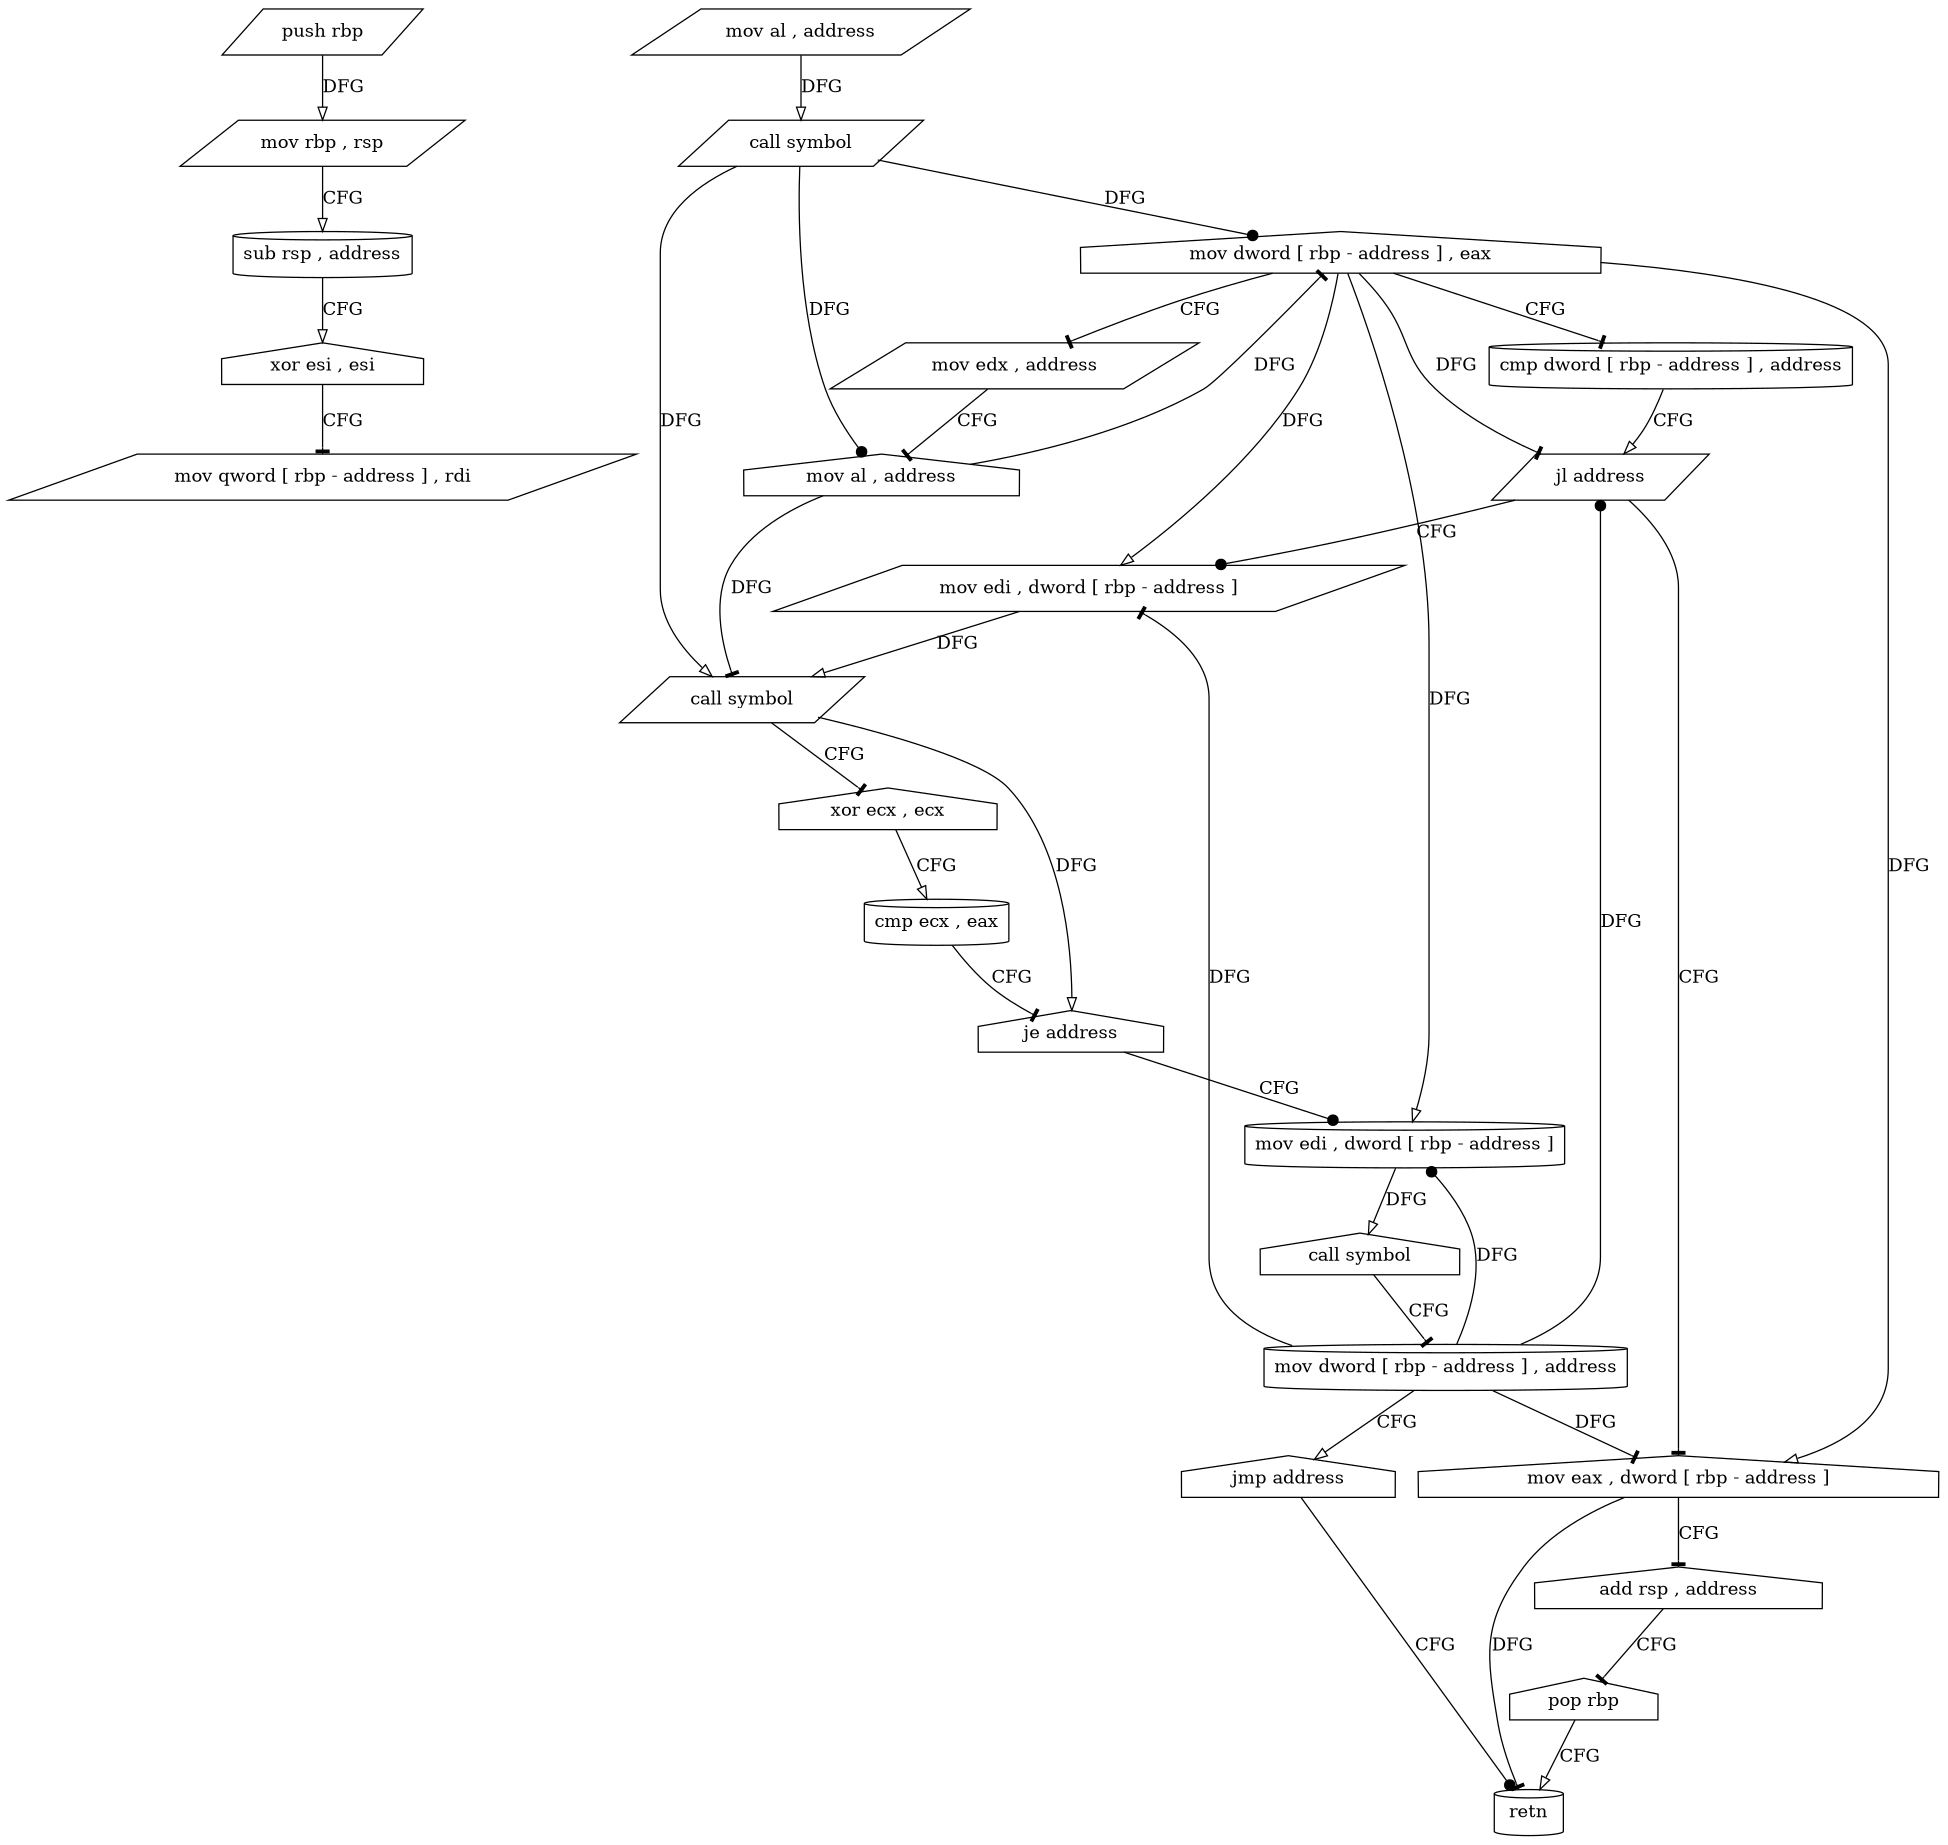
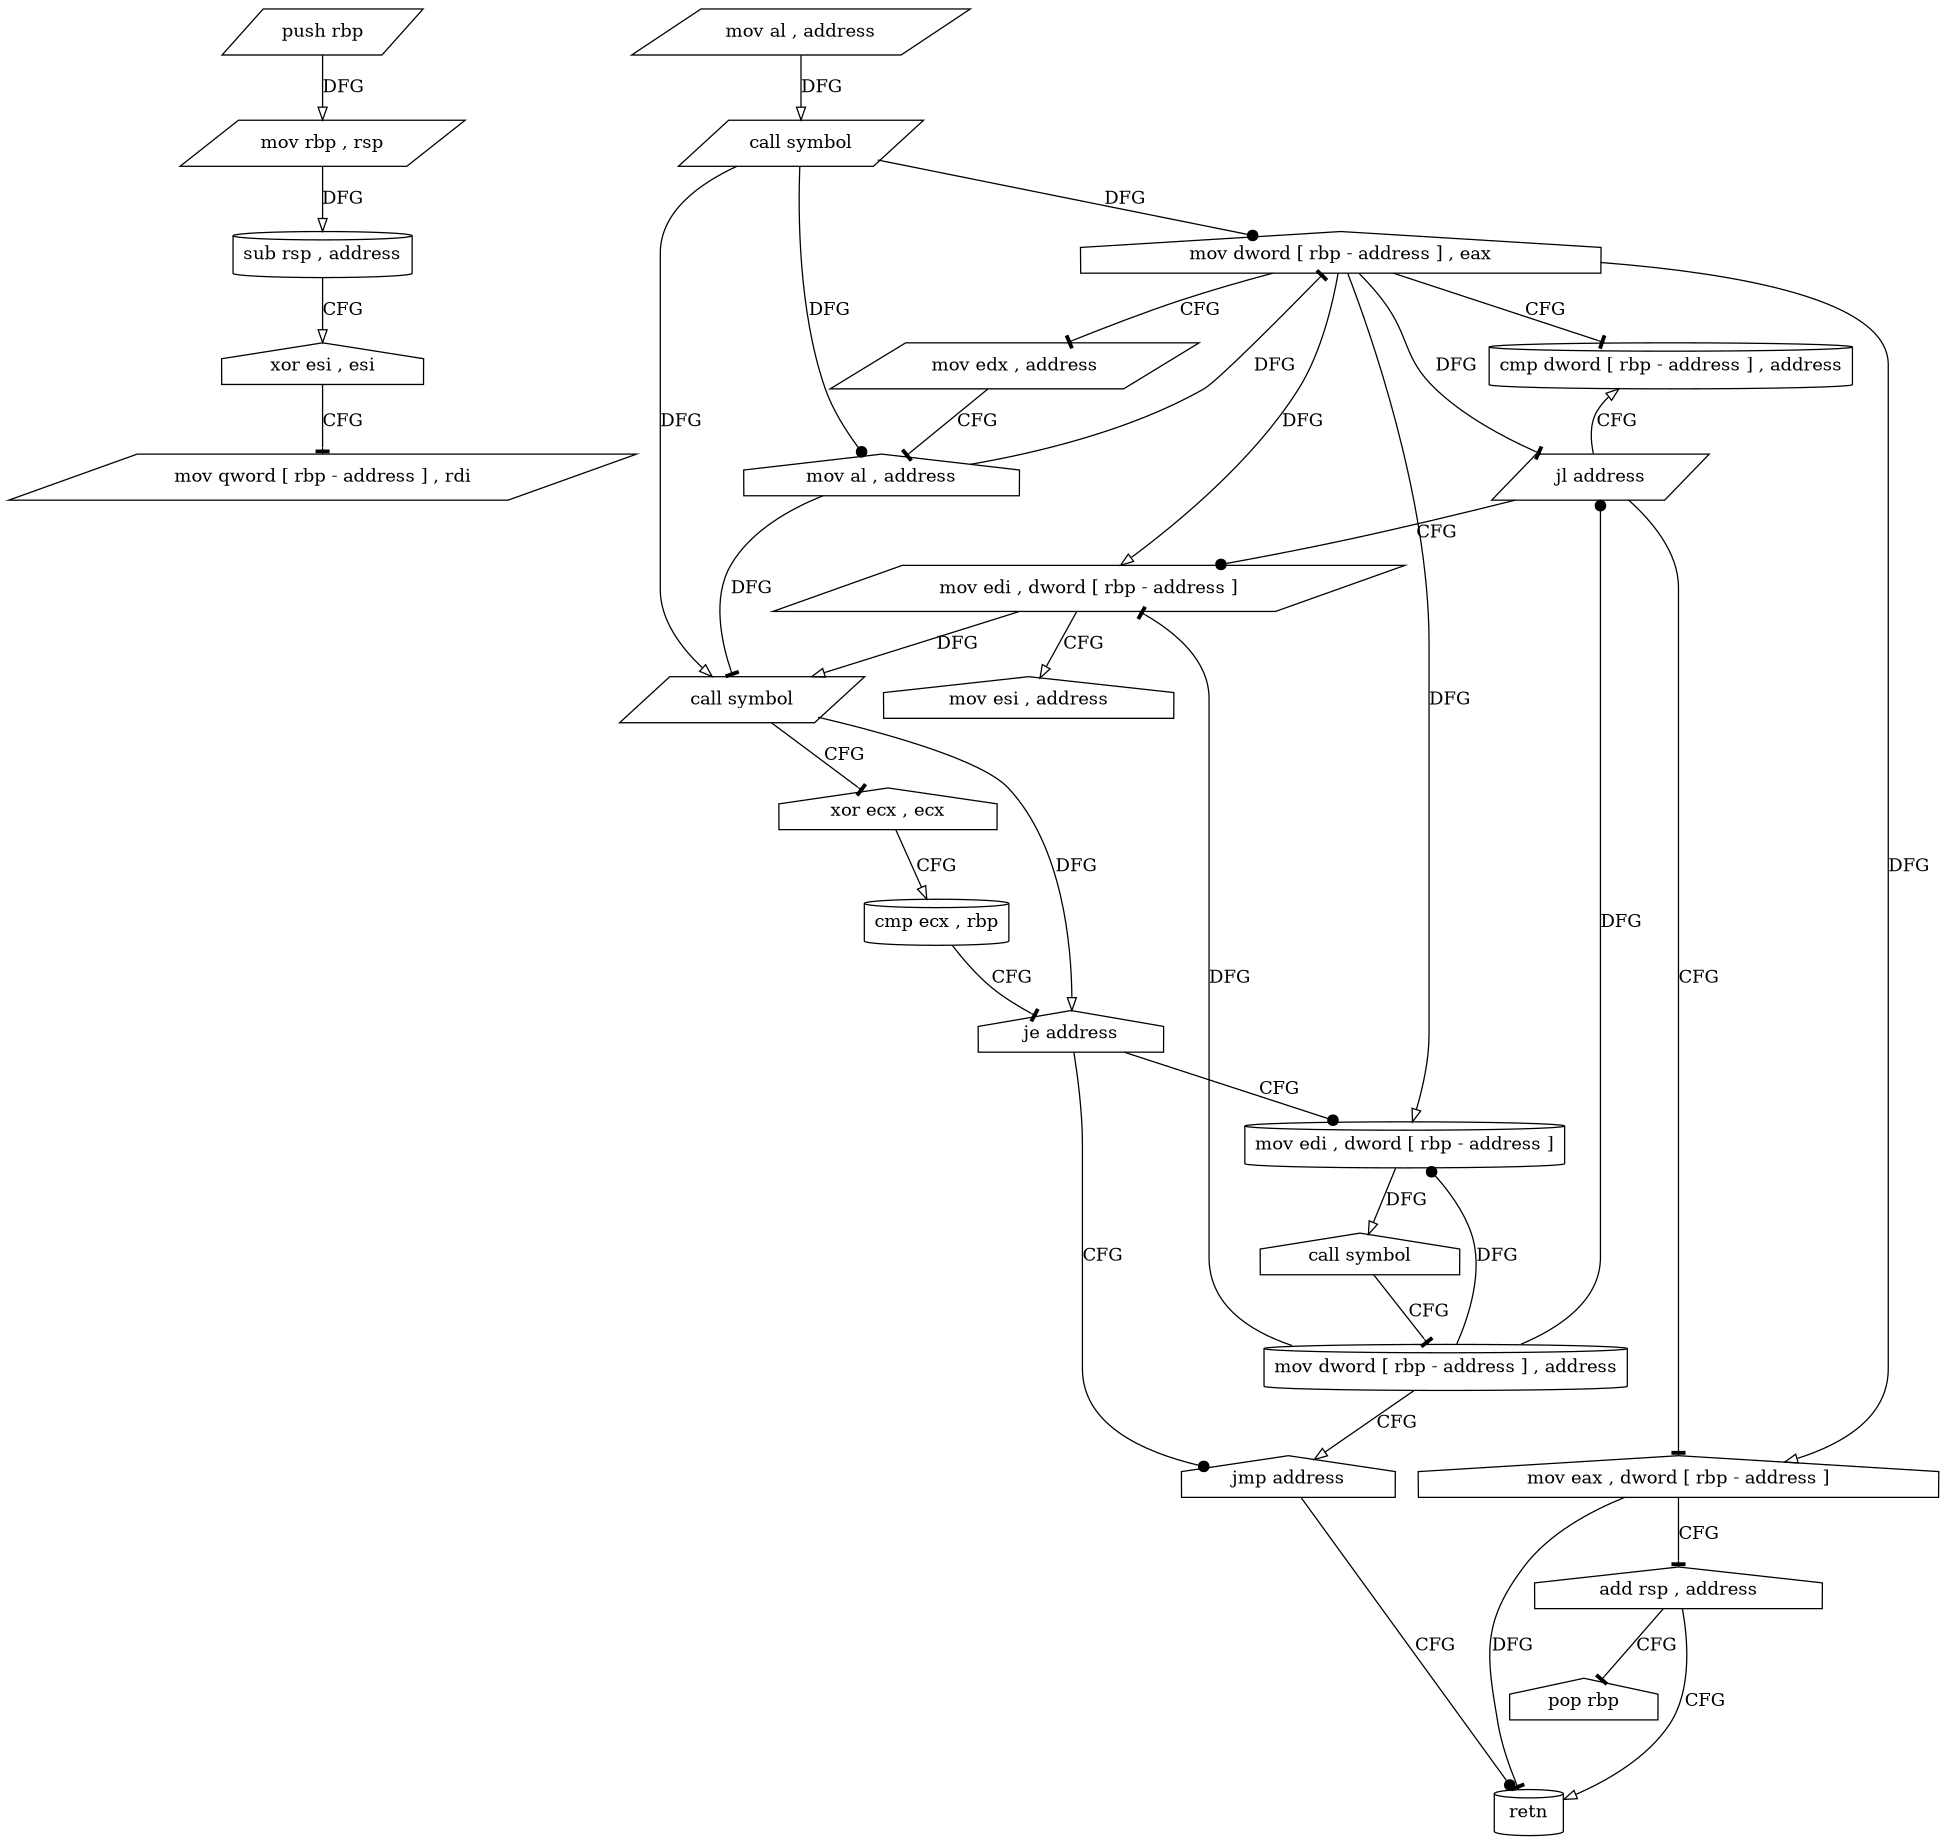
(343, 199) -> (343, 199)
(1650, 418) -> (1593, 423)
none -> (1029, 700)
(937, 922) -> (937, 922)
none -> (1082, 1292)
(1562, 1423) -> none
(1561, 1749) -> (1670, 1724)
